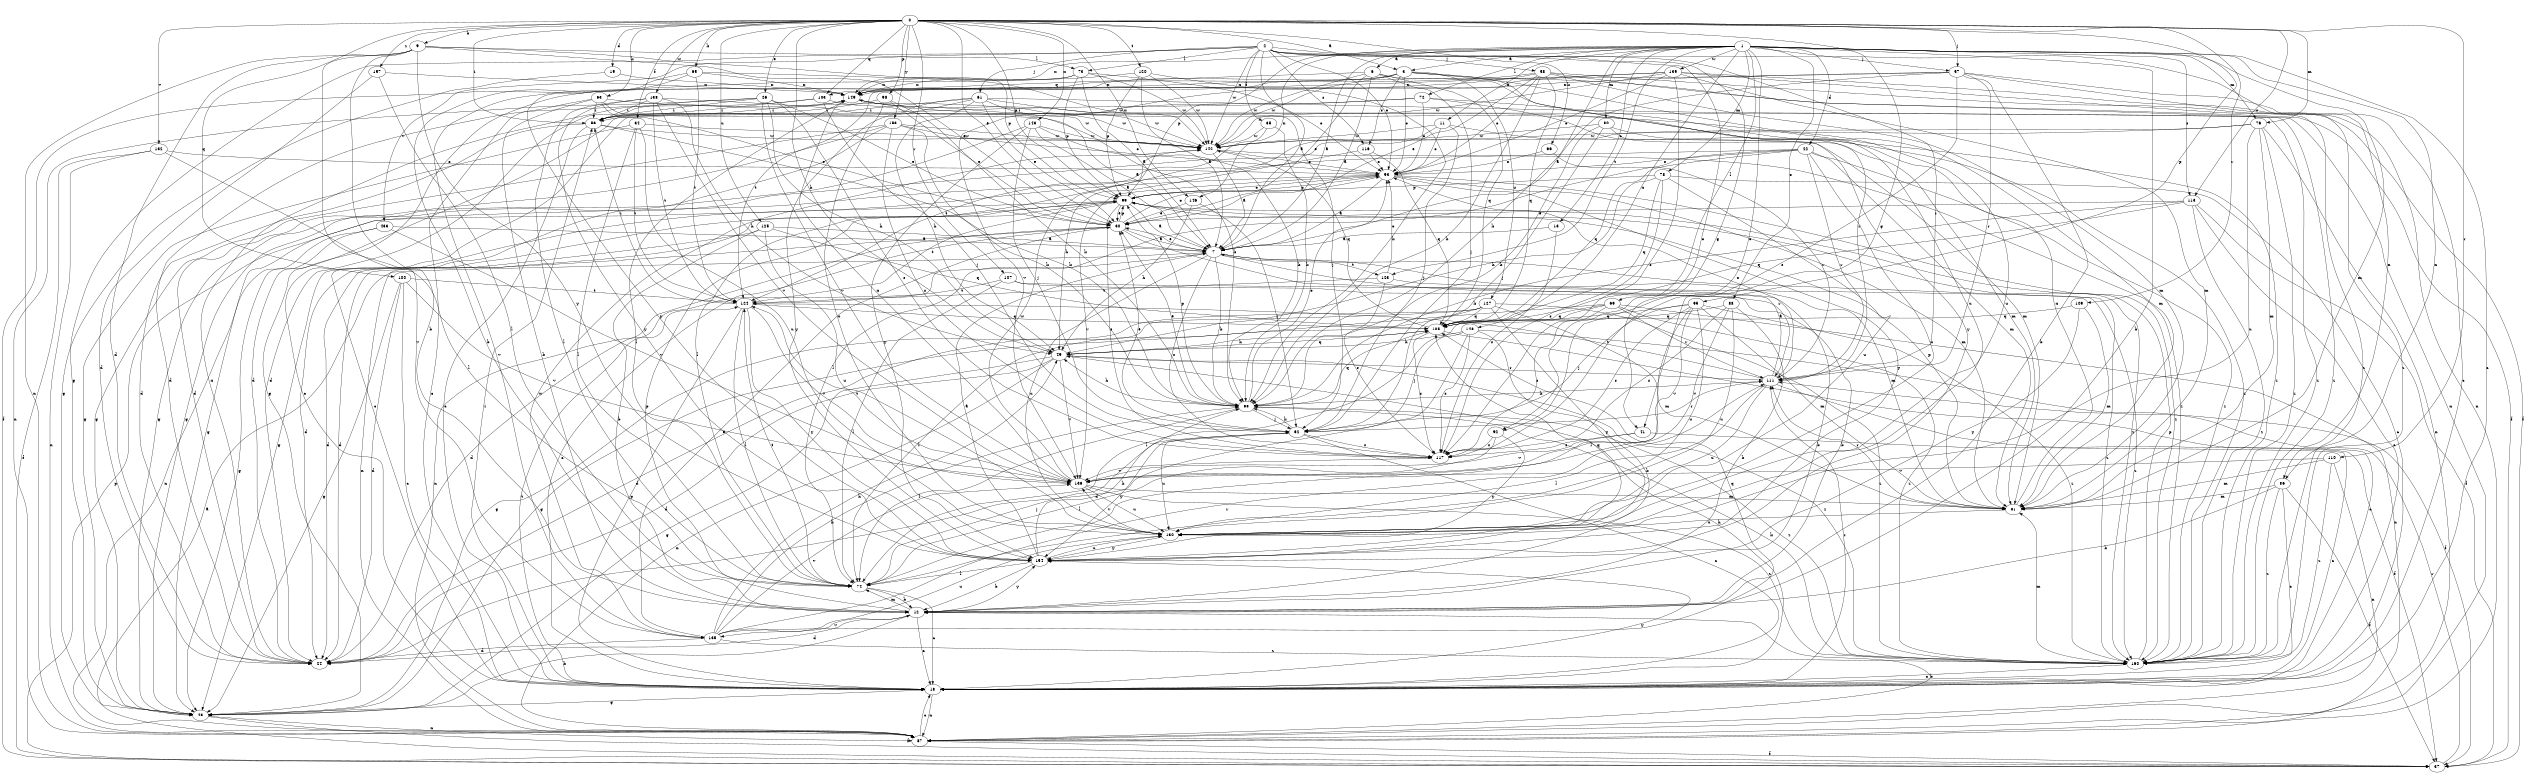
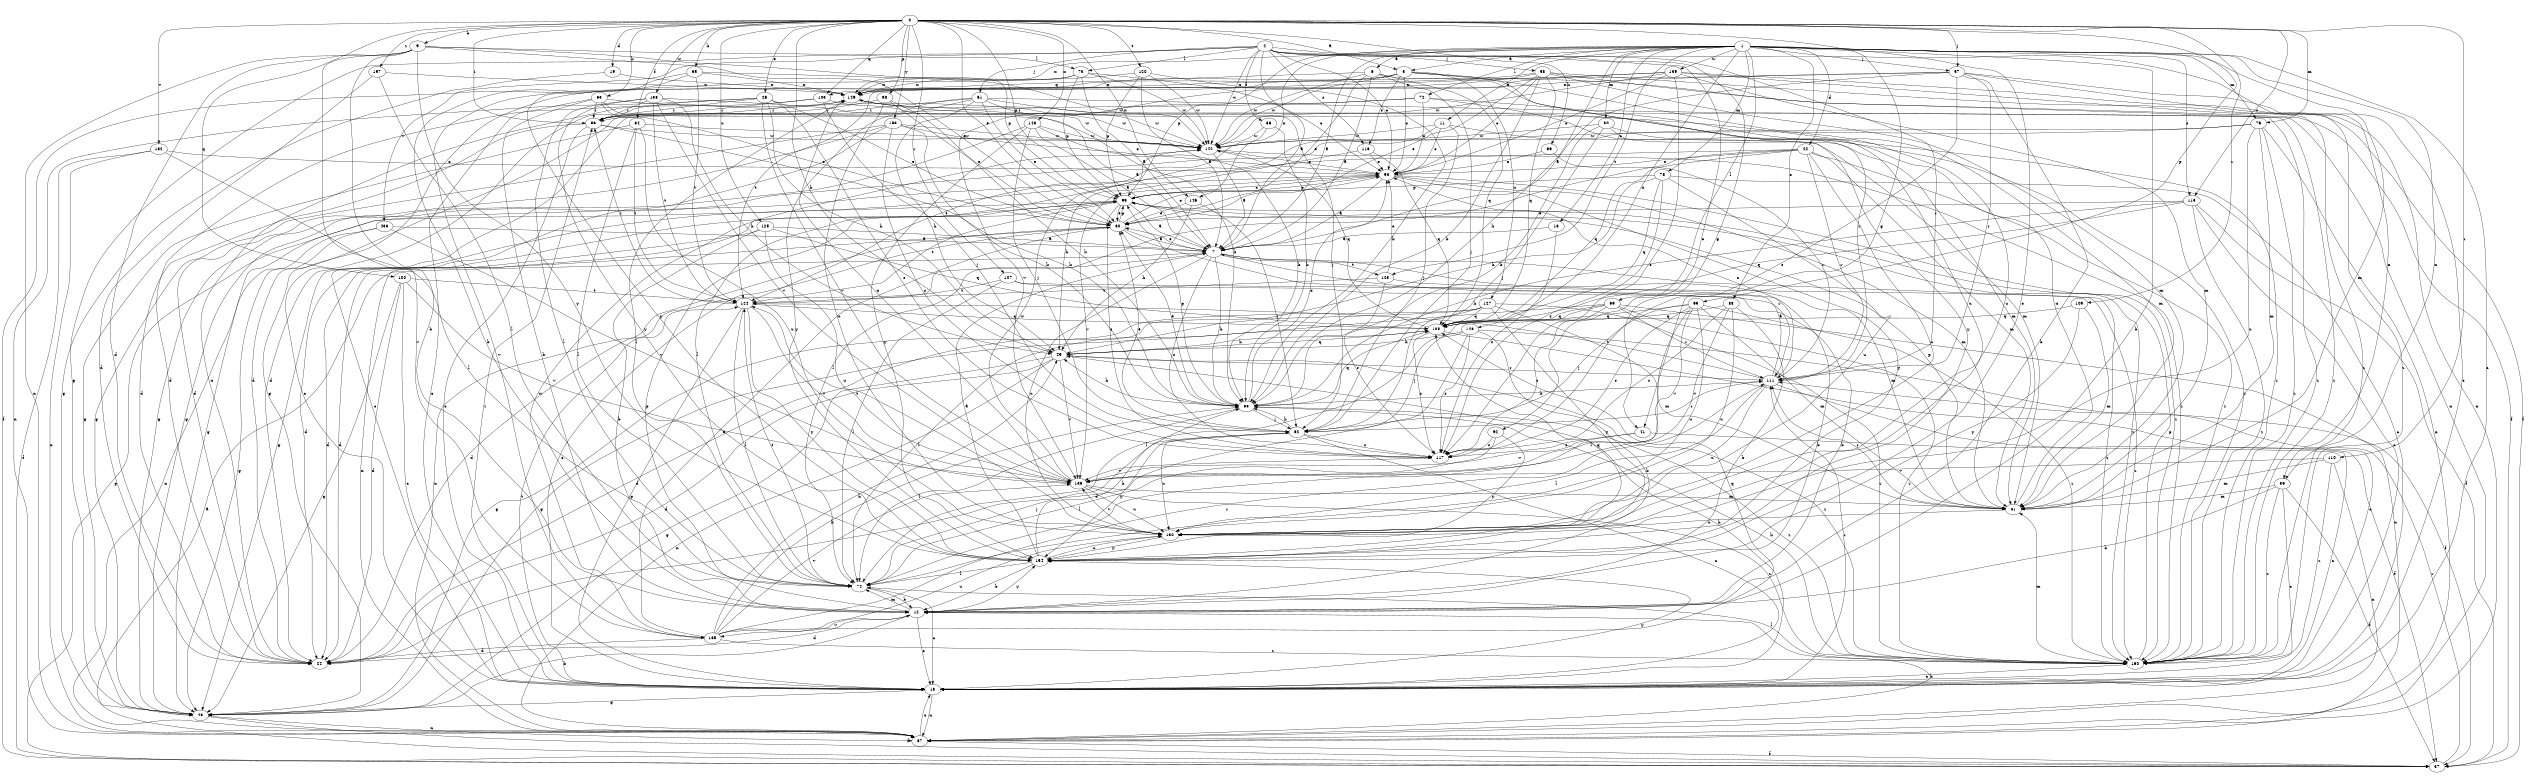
(1743, 259) -> (1855, 477)
none -> (1504, 603)
